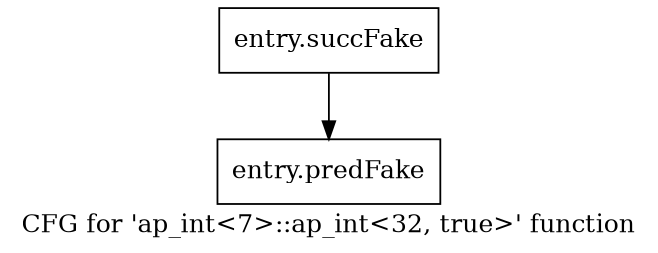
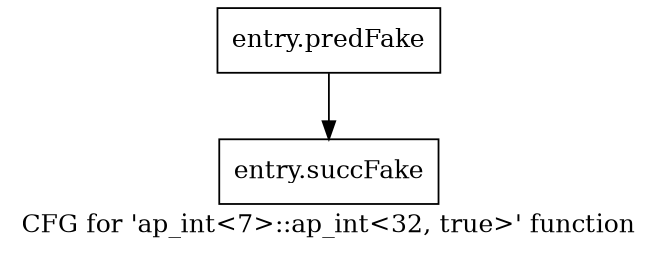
(329, 97) -> (329, 97)
